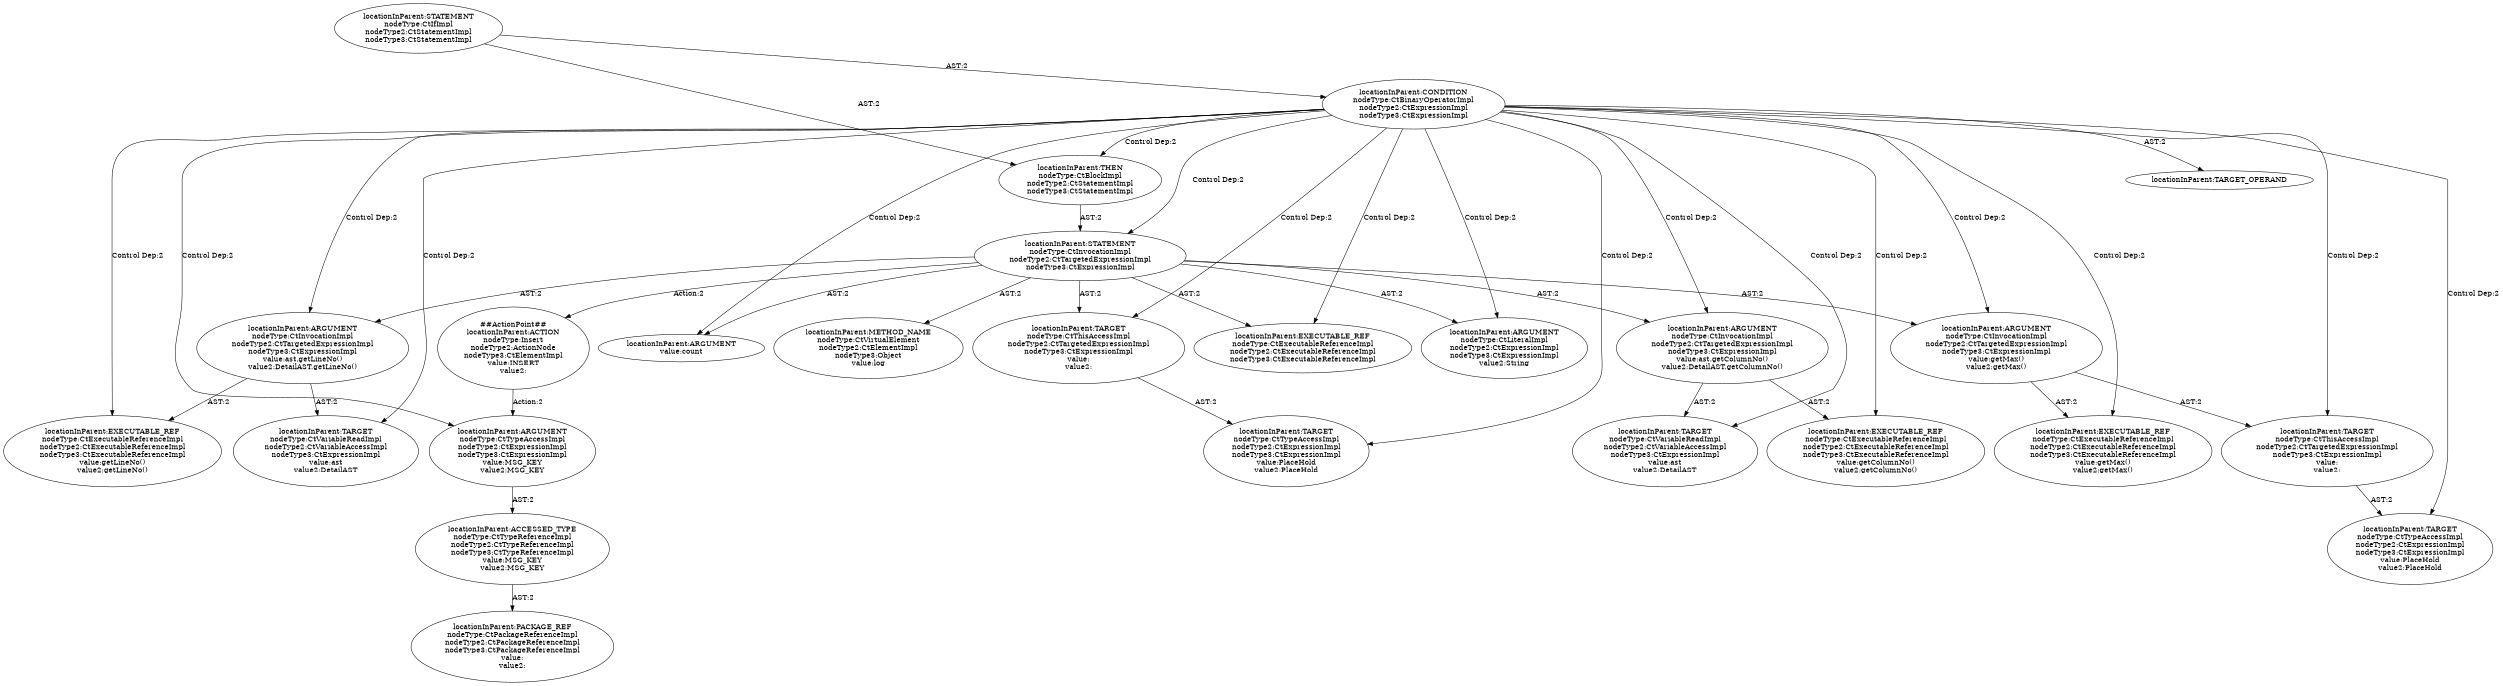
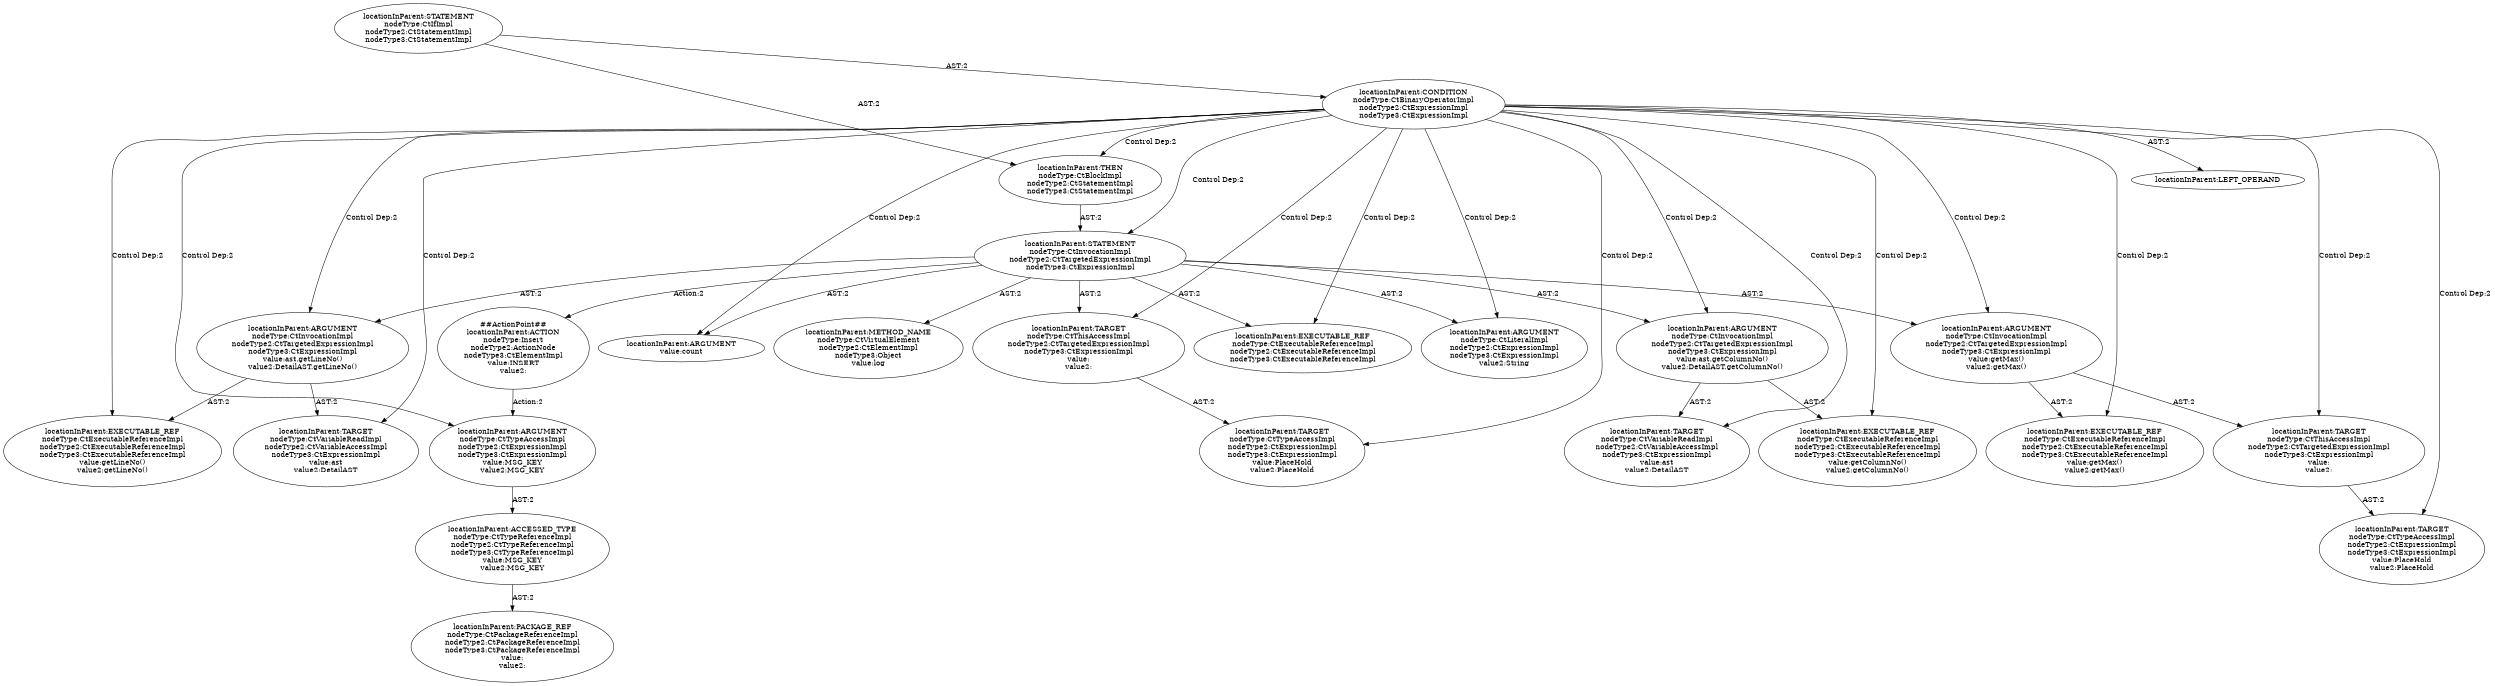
(2220, 180) -> (2218, 180)
